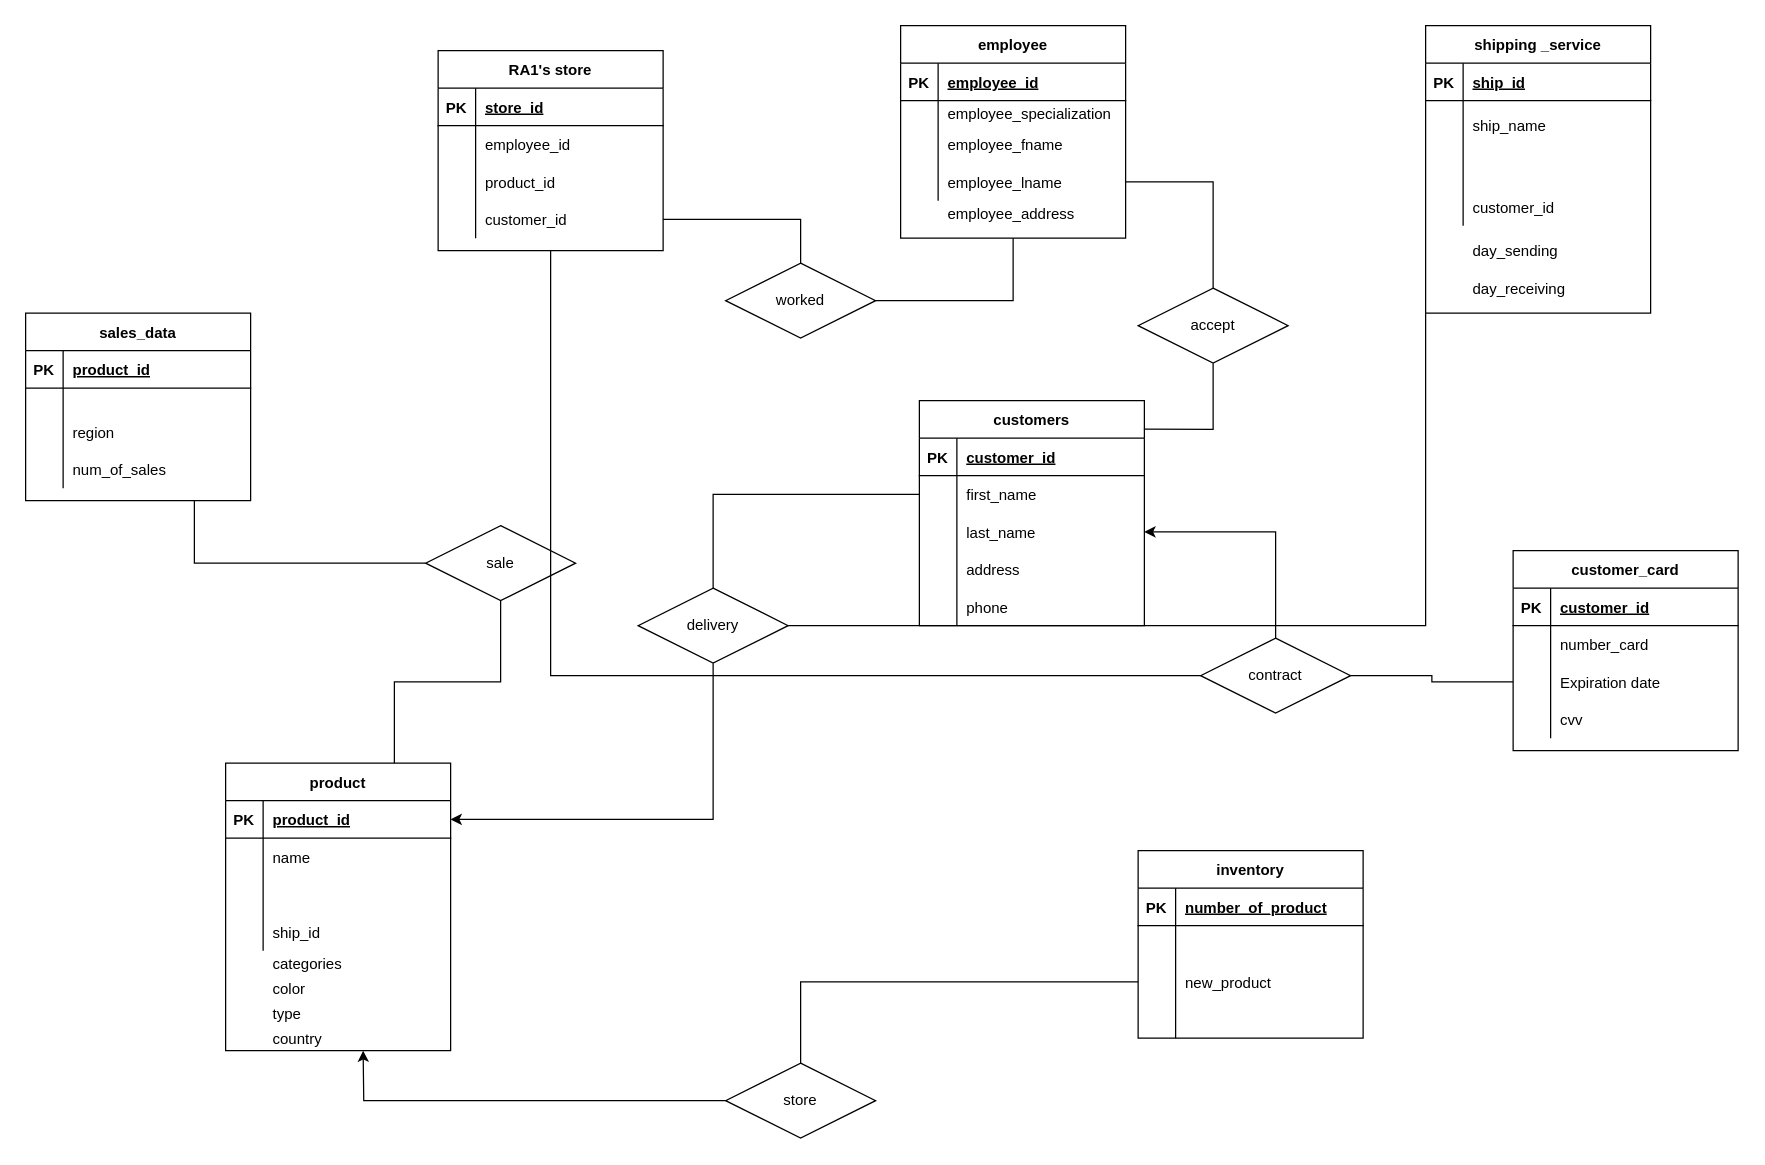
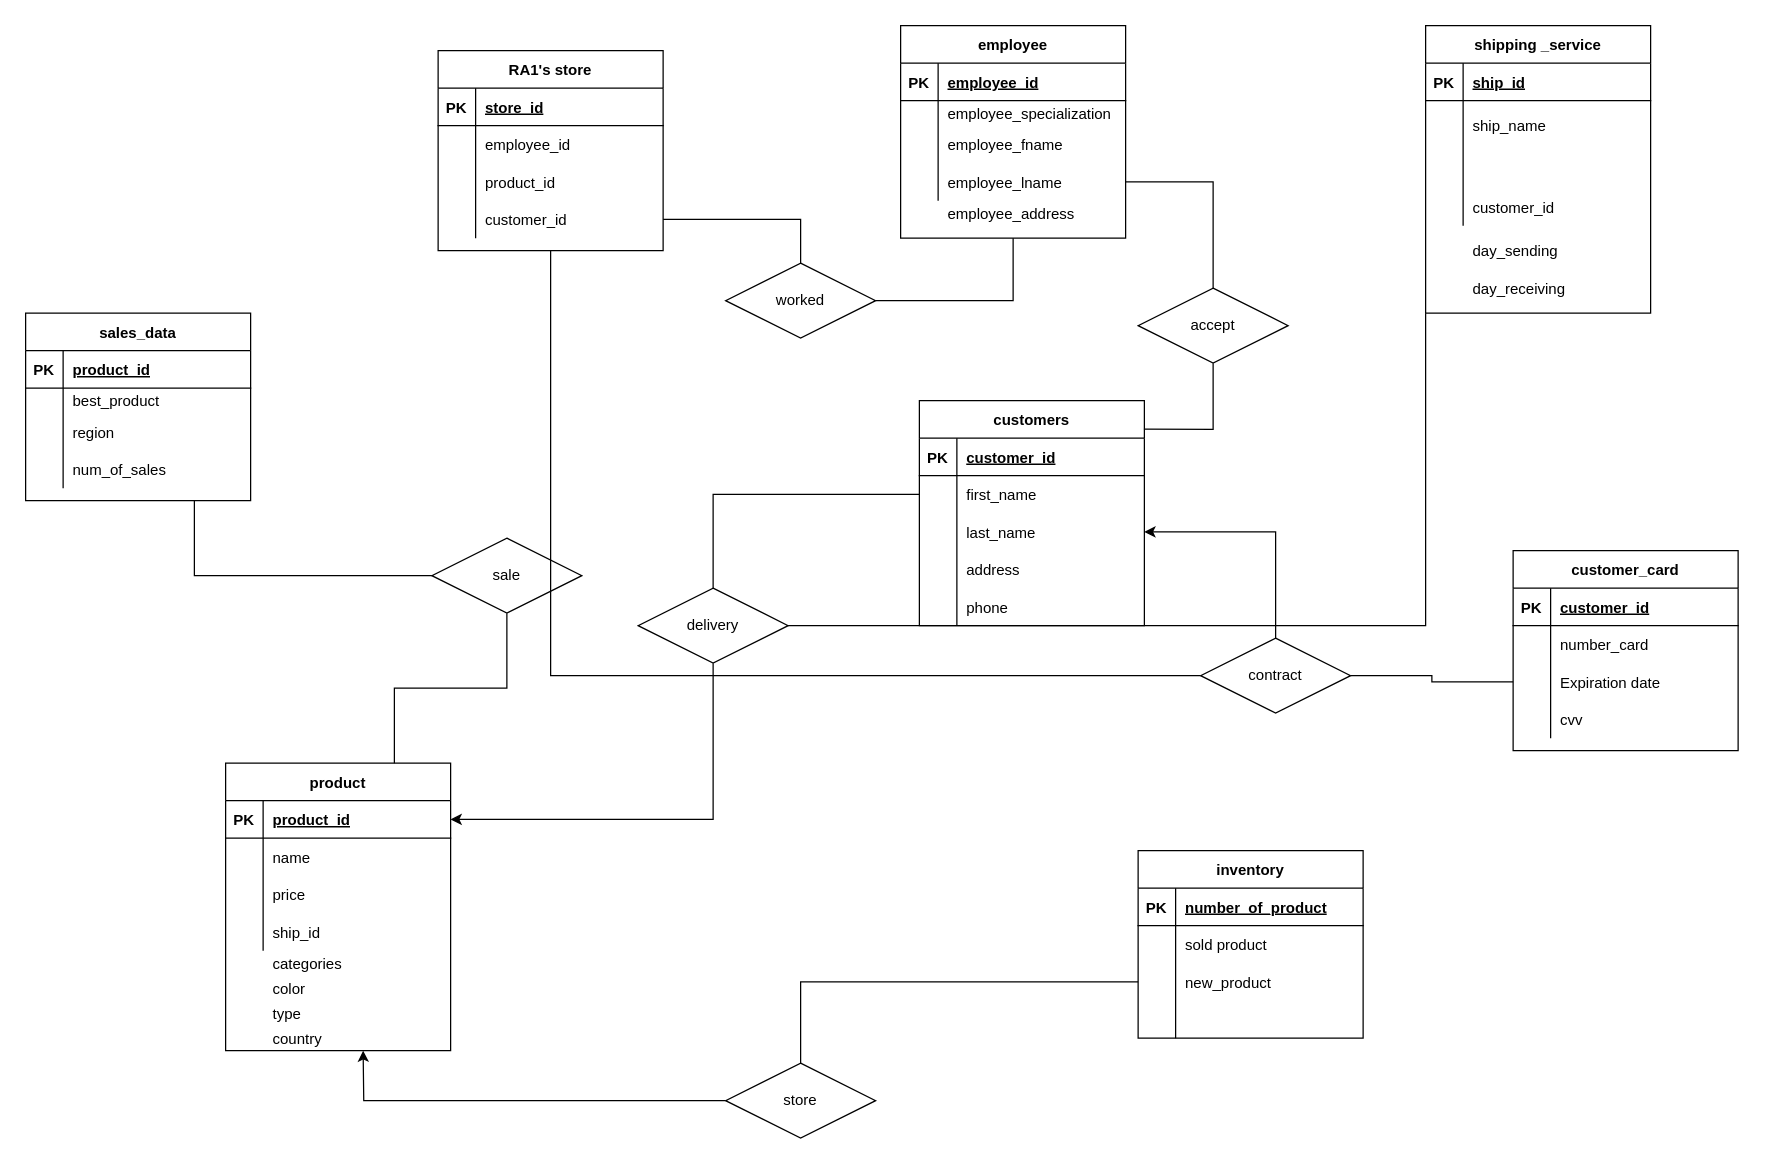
none -> (157, 401)
(501, 563) -> (507, 576)
none -> (357, 894)
none -> (1269, 944)
